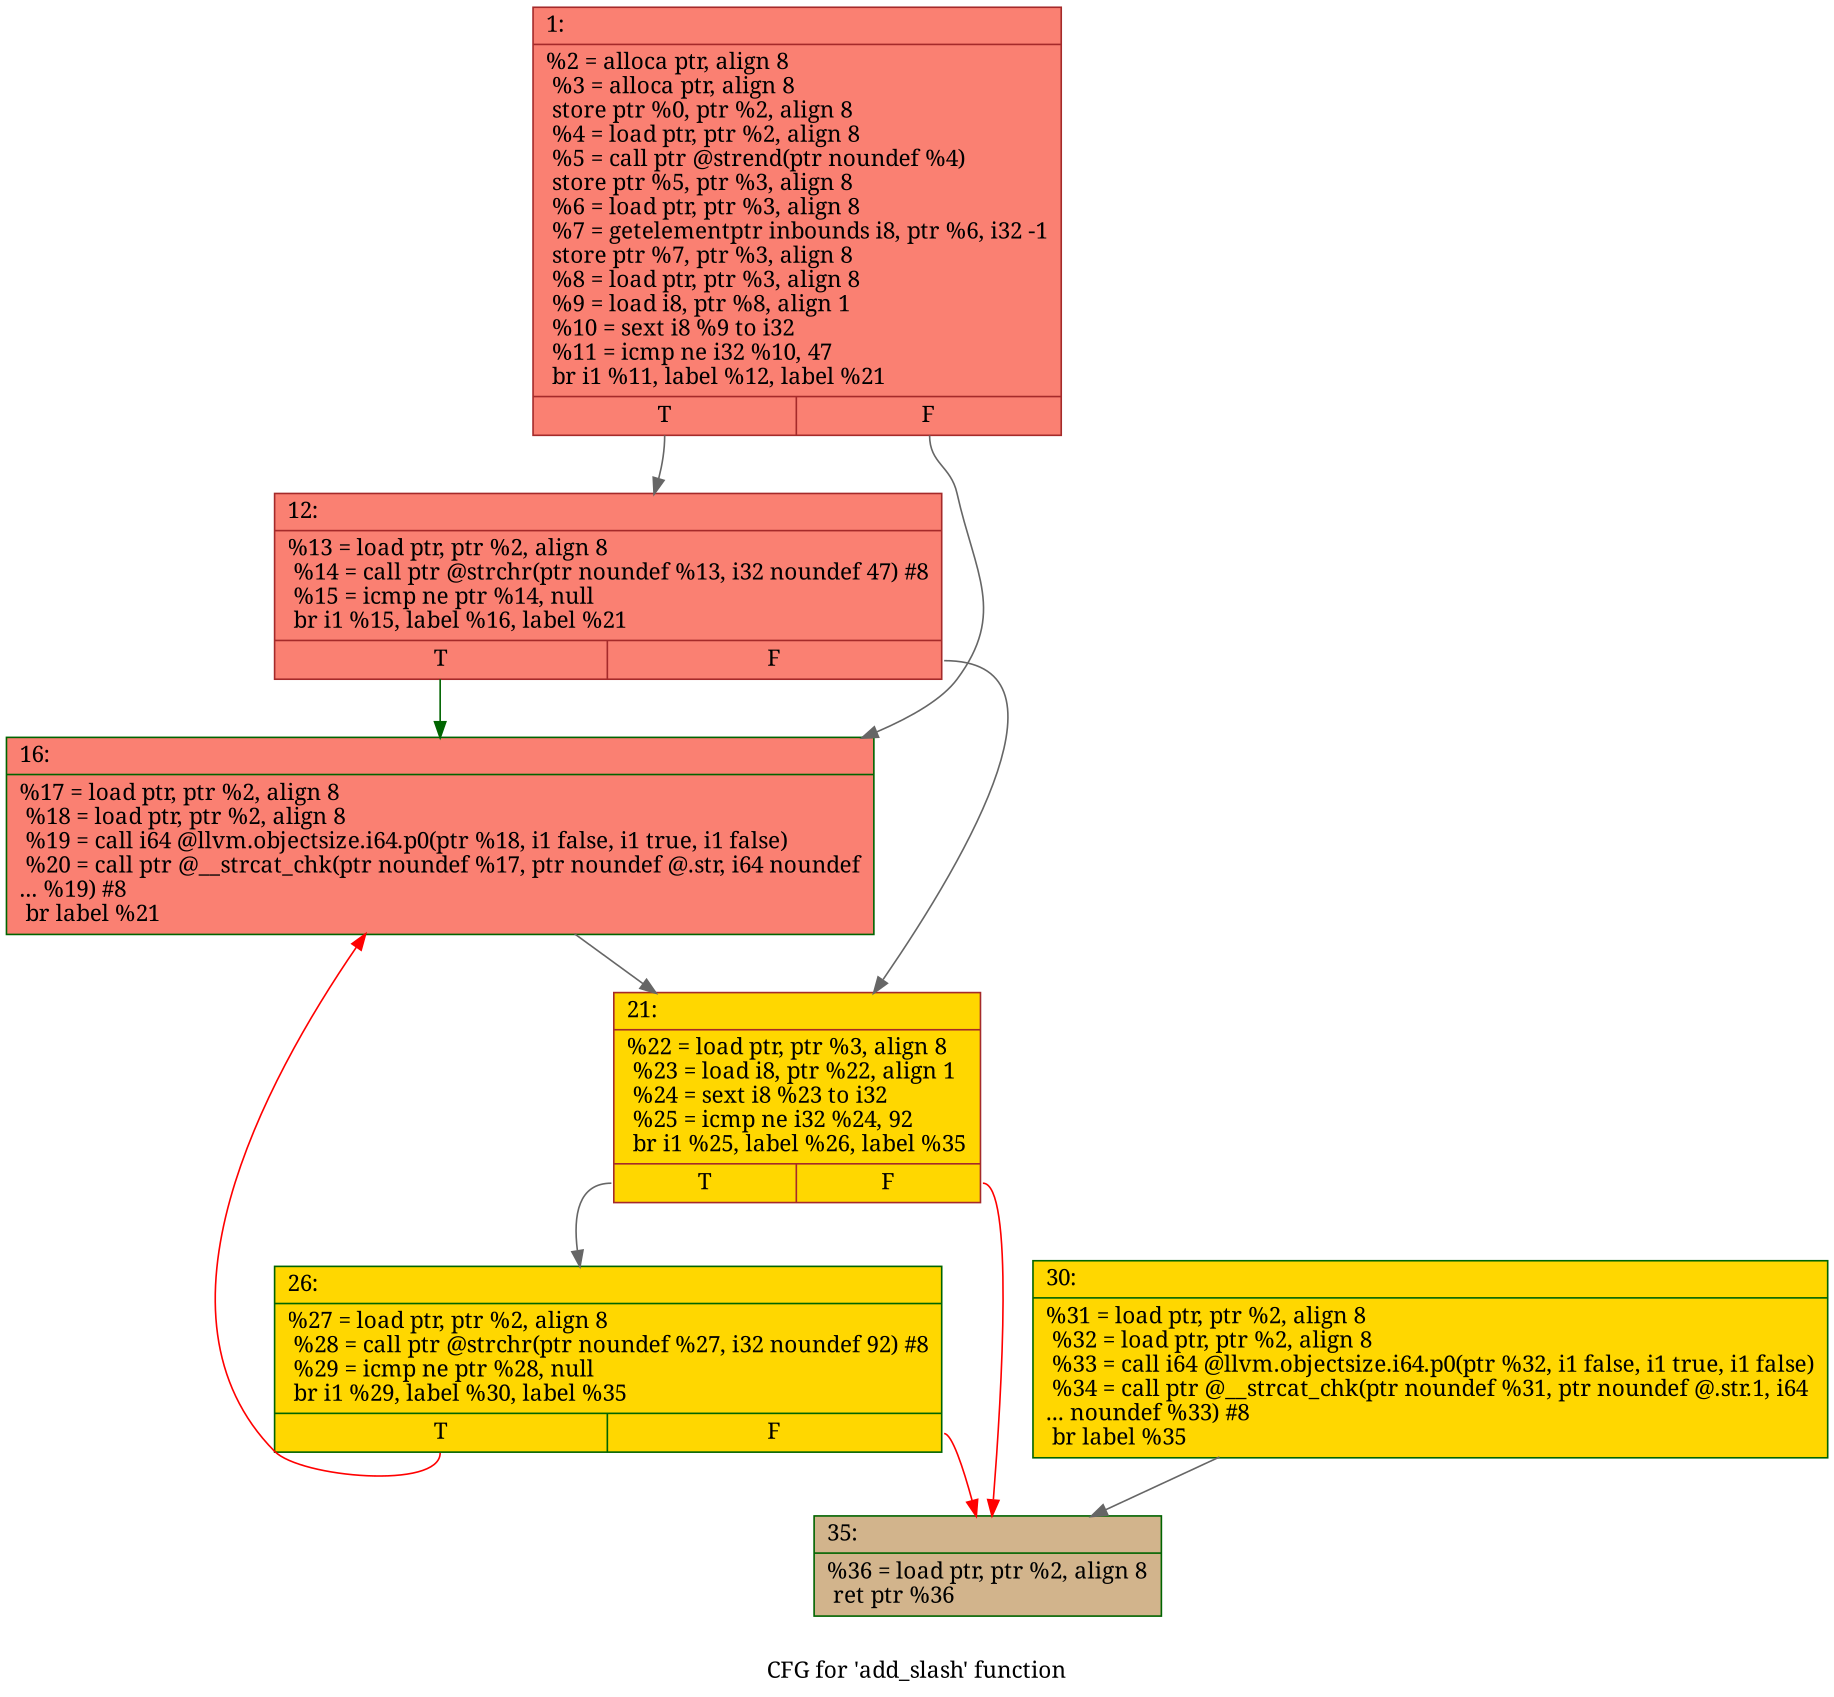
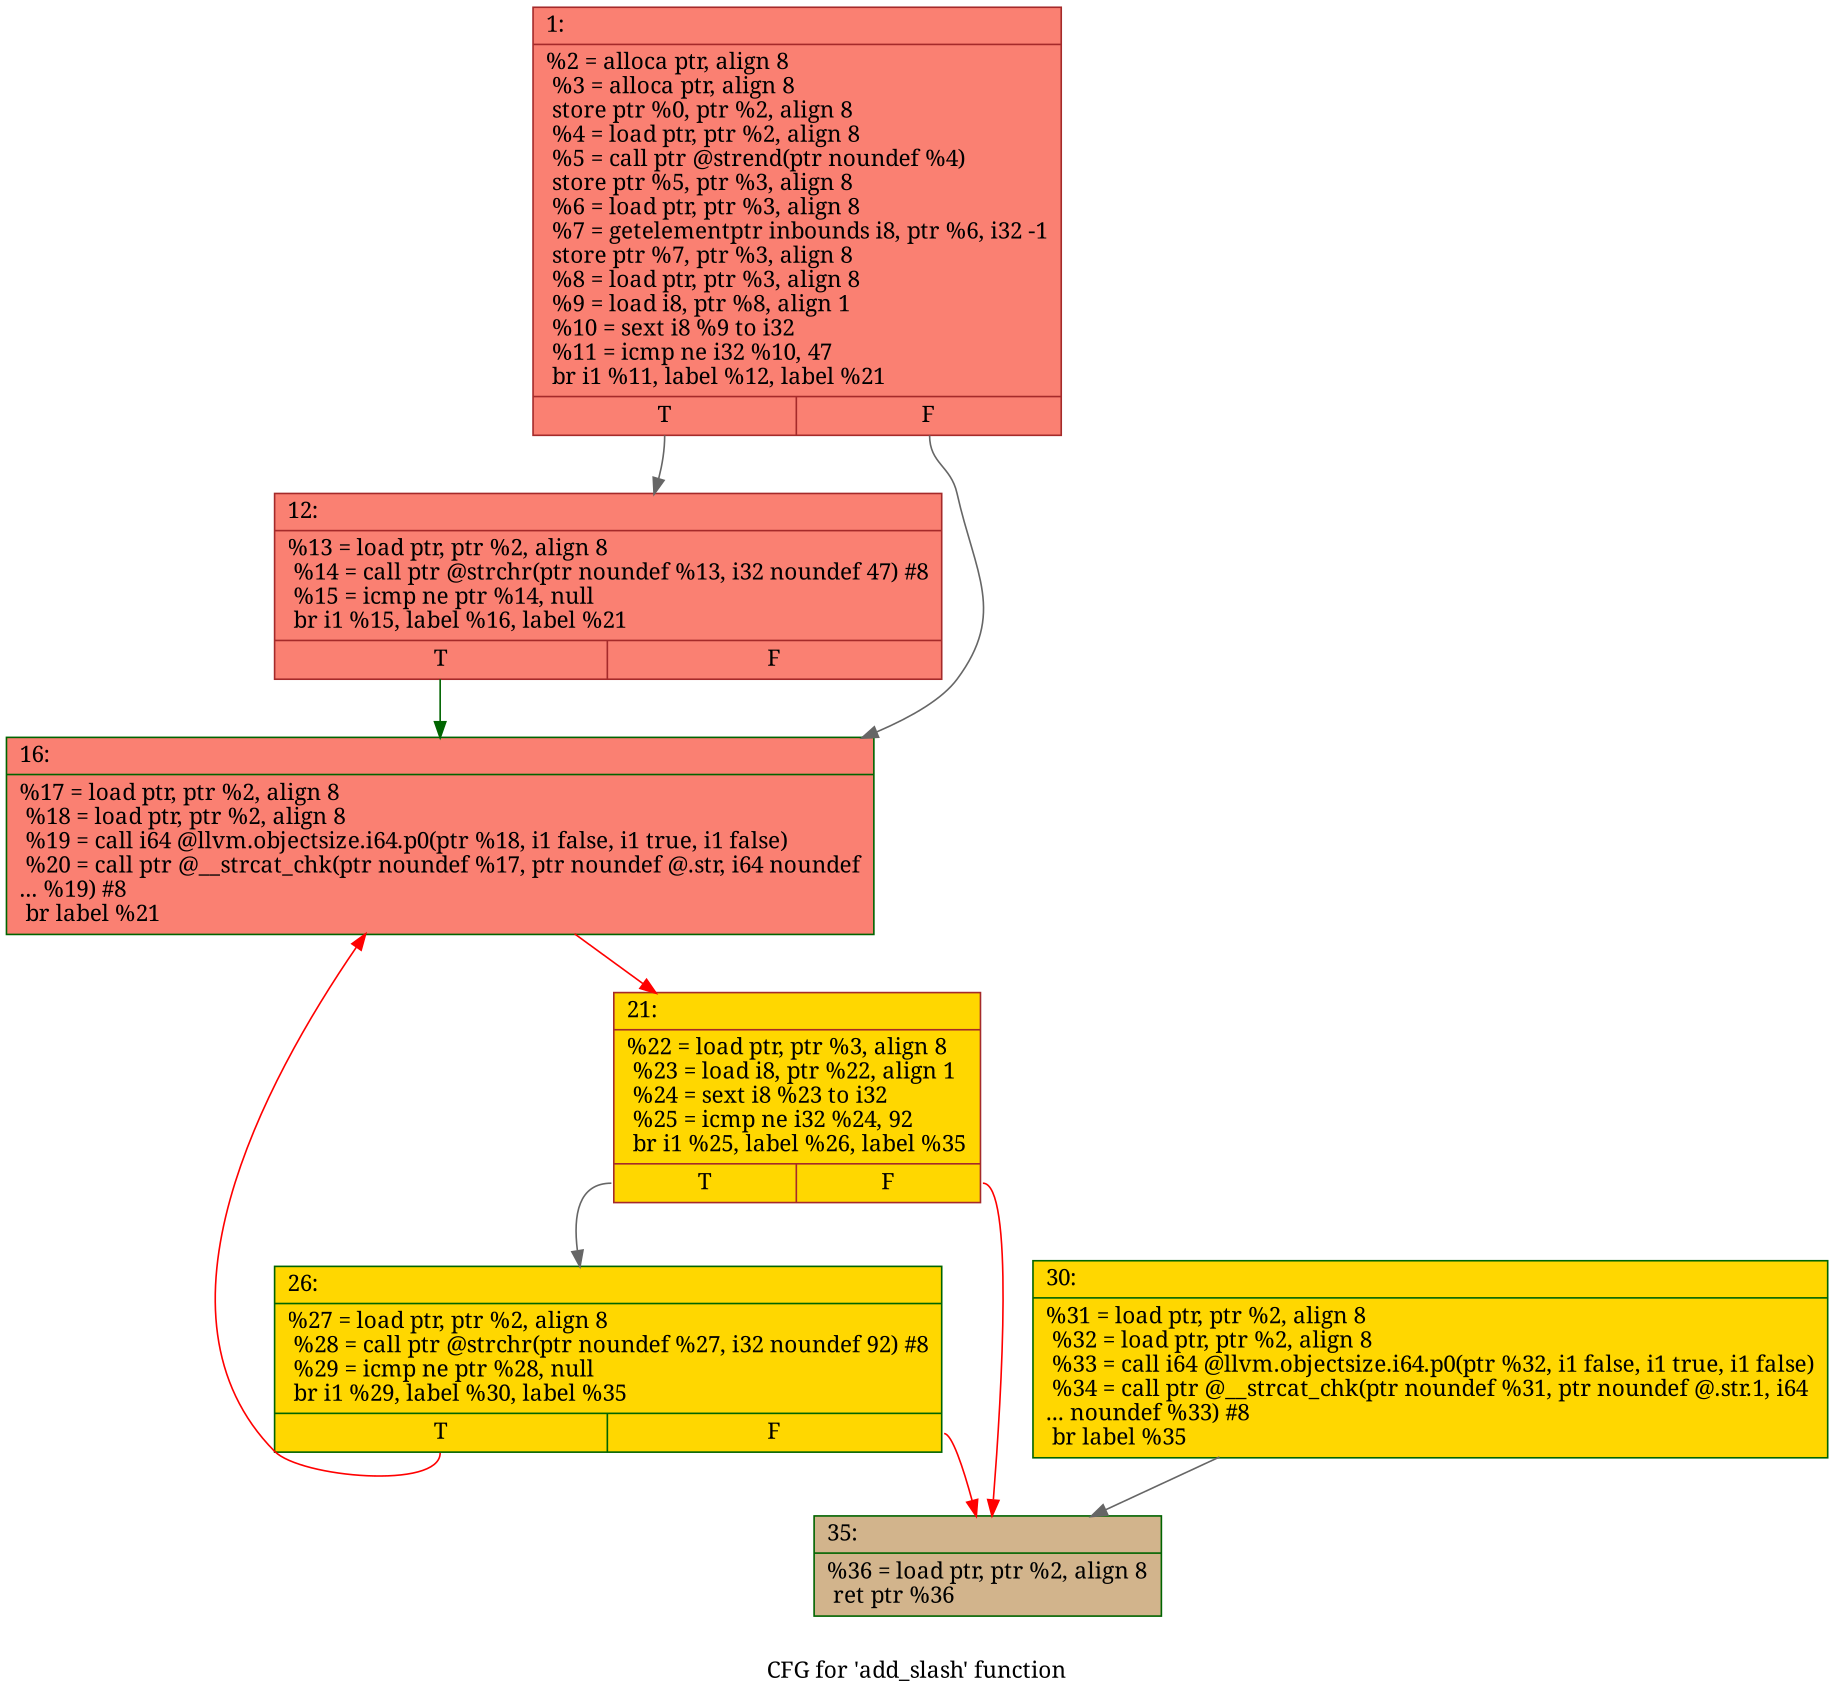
(981, 811) -> none
(609, 959) -> (609, 959)
